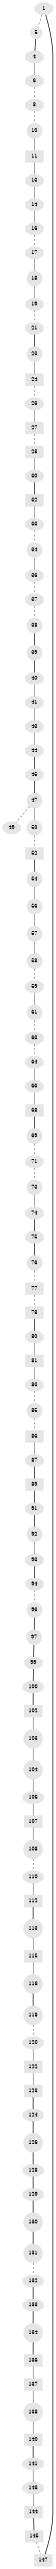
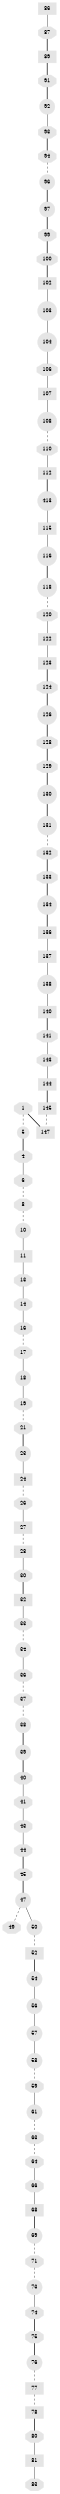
(34, 1411) -> none
(33, 1929) -> (47, 501)
